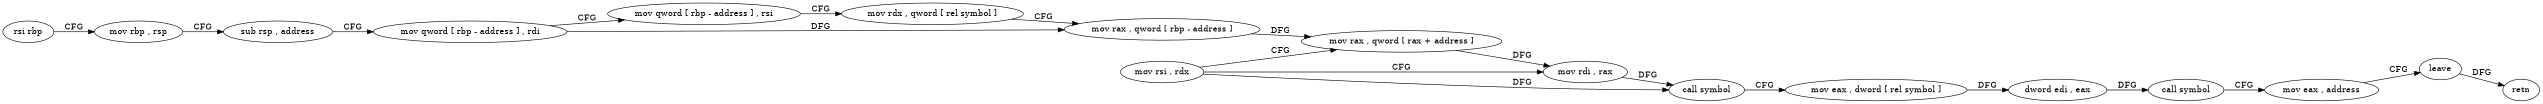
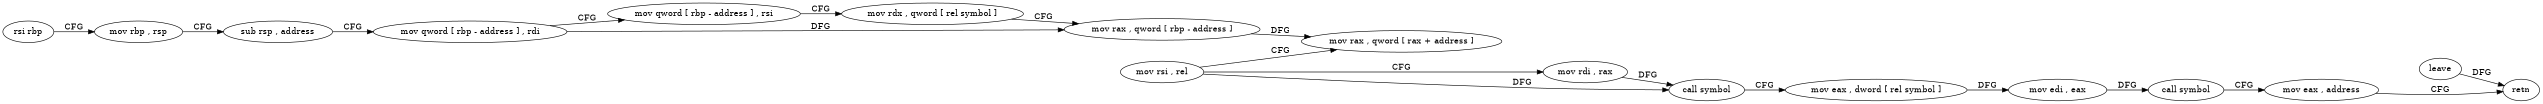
(1500, 58) -> none
(1162, 72) -> (1162, 72)
(2389, 78) -> (2436, 95)
(2058, 90) -> (2058, 90)
